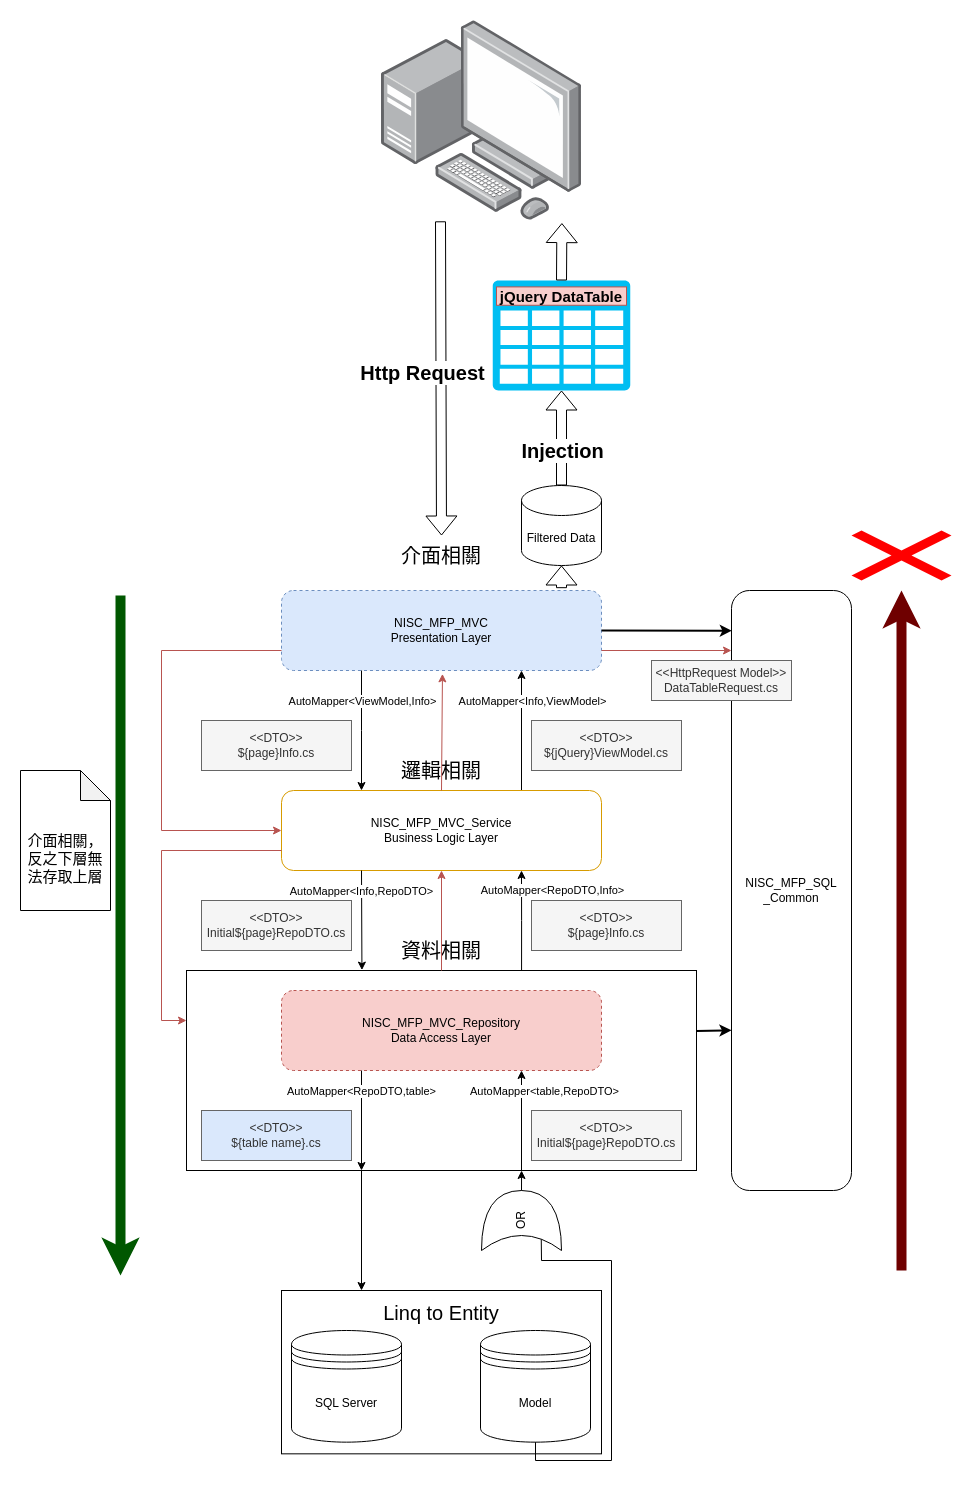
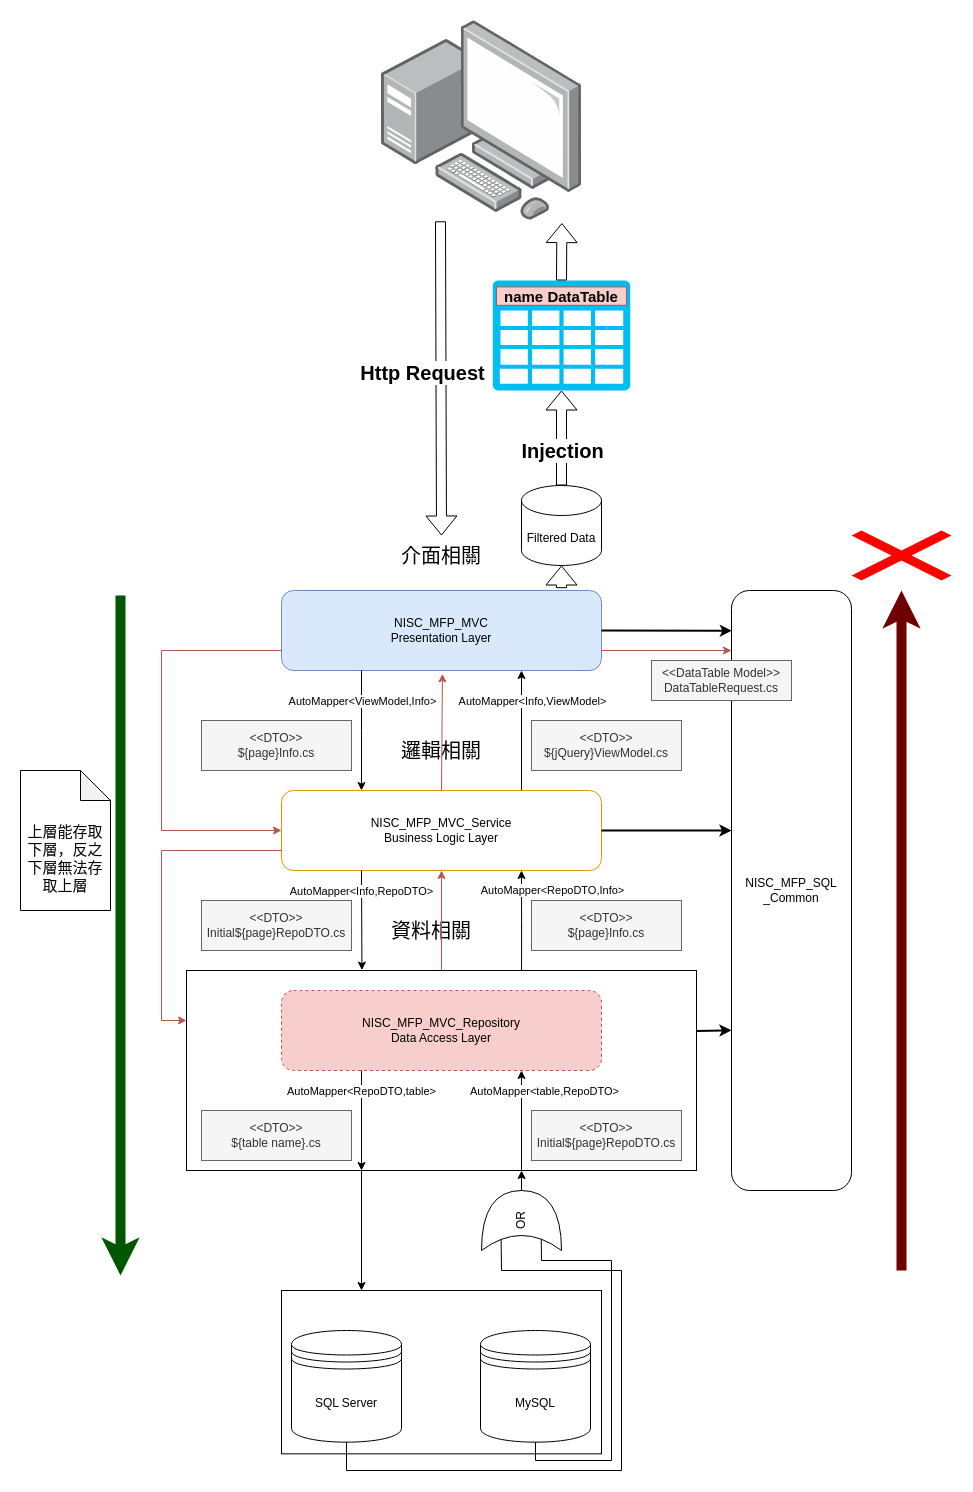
(562, 297) -> (562, 297)
(442, 631) -> (442, 631)
(722, 681) -> (722, 681)
(442, 771) -> (442, 751)
none -> (662, 831)
(66, 841) -> (66, 841)
(442, 951) -> (432, 931)
(277, 1136) -> (277, 1136)
(442, 1313) -> none
(536, 1404) -> (536, 1404)
none -> (622, 1447)
